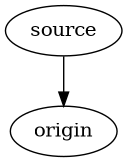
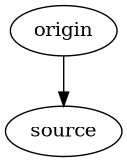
(64, 74) -> (64, 74)
